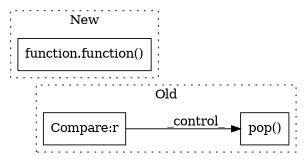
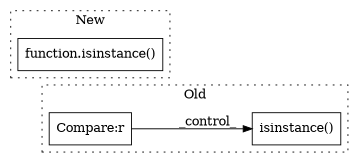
(85, 55) -> (90, 55)
(265, 129) -> (297, 129)
